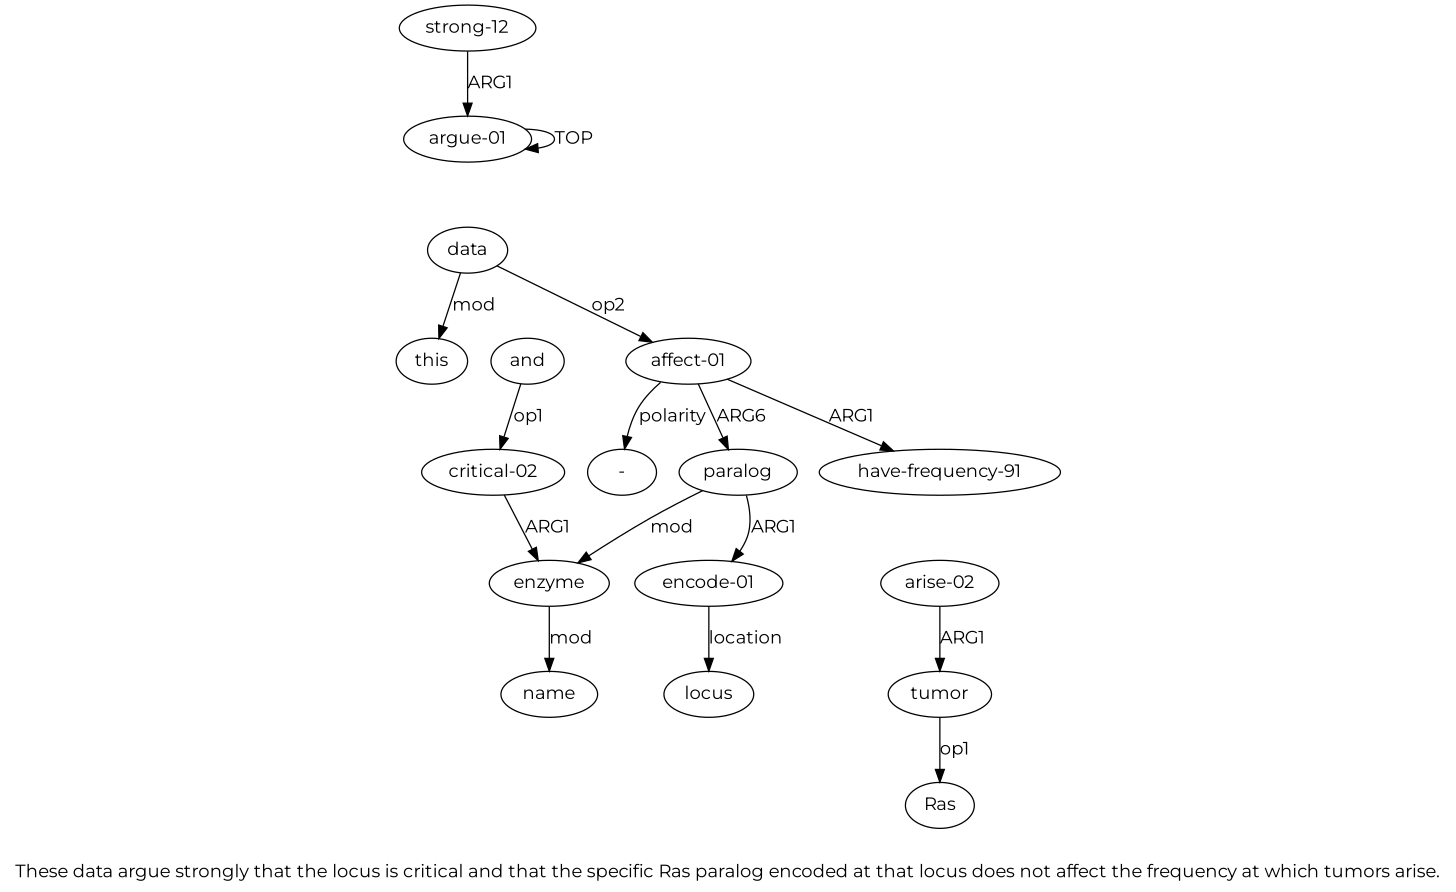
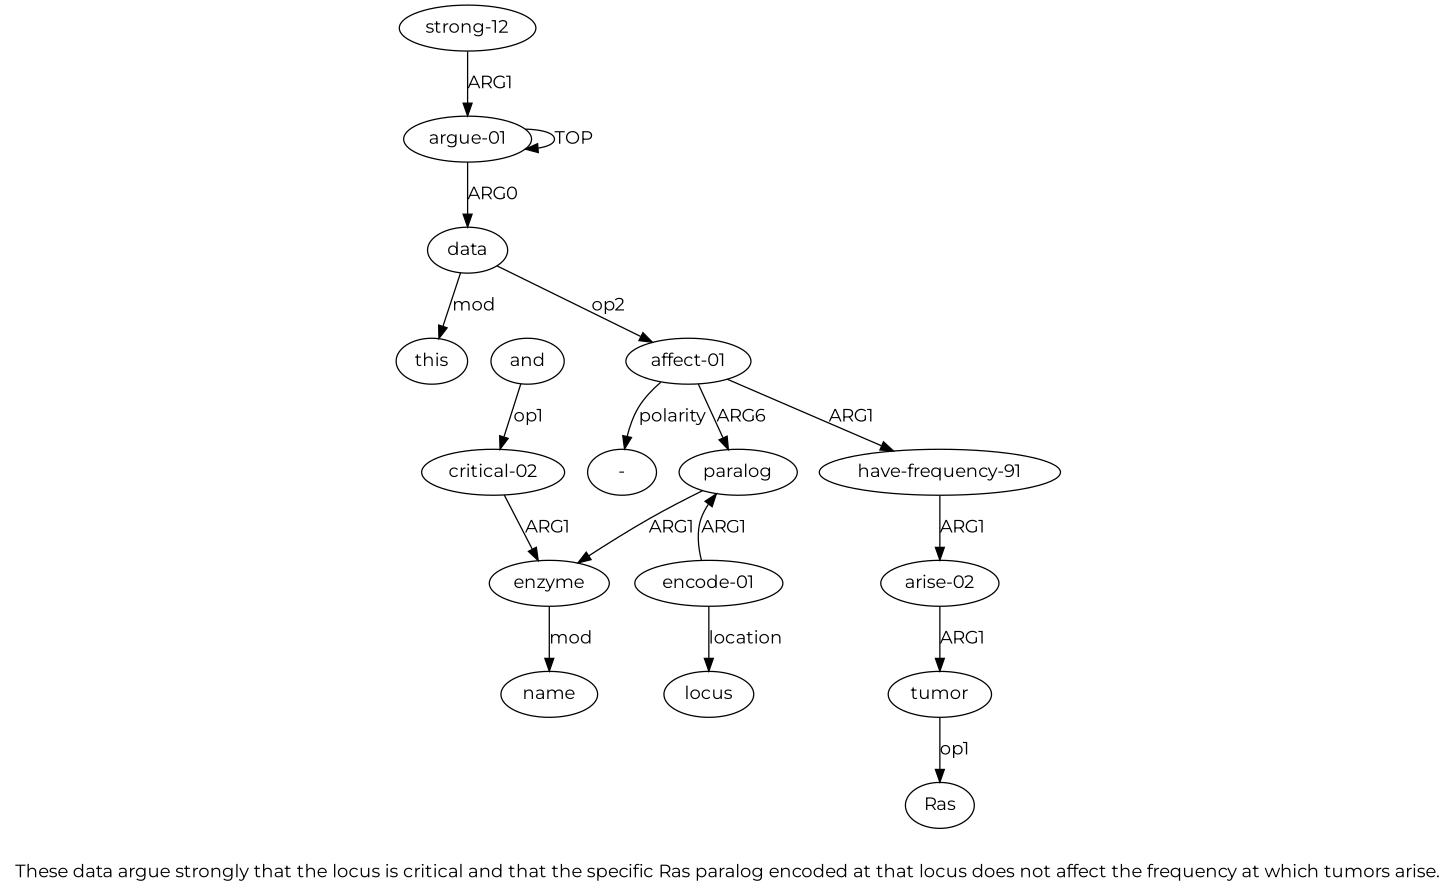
none -> (468, 188)
none -> (940, 521)
(750, 524) -> (699, 531)
(672, 528) -> (672, 528)
